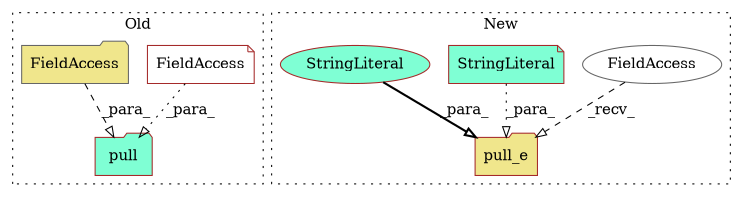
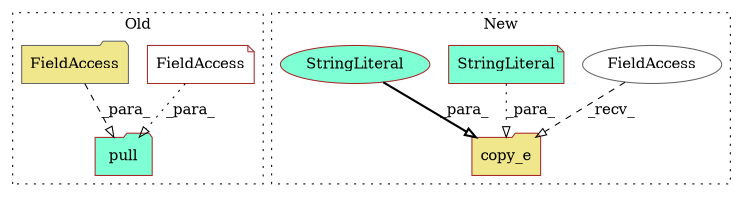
(506, 156) -> (506, 156)
